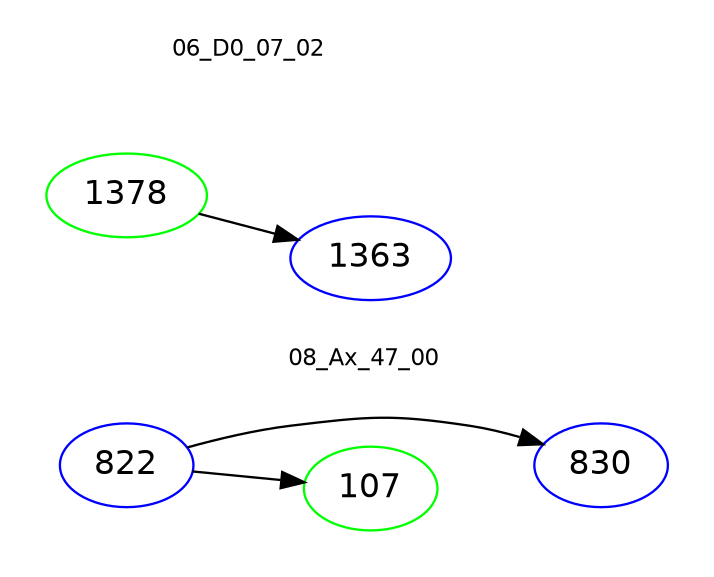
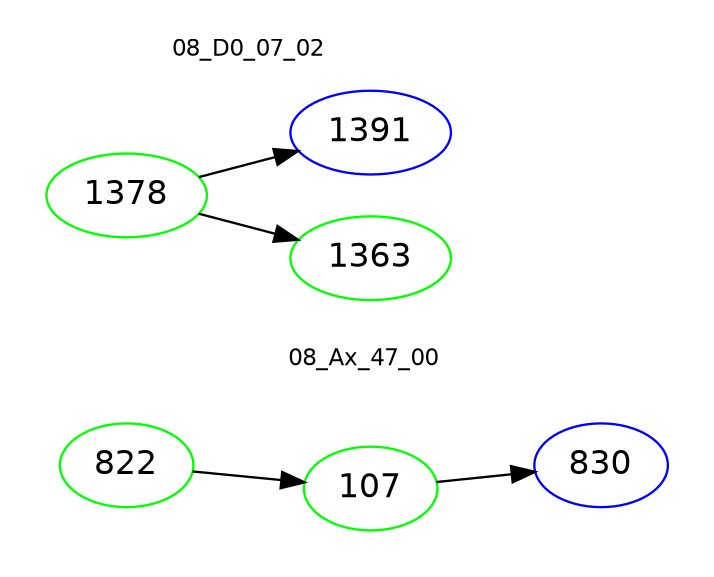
(249, 50) -> (249, 50)
none -> (371, 133)
(371, 258) -> (371, 258)
(353, 419) -> (474, 478)
(127, 465) -> (127, 465)
